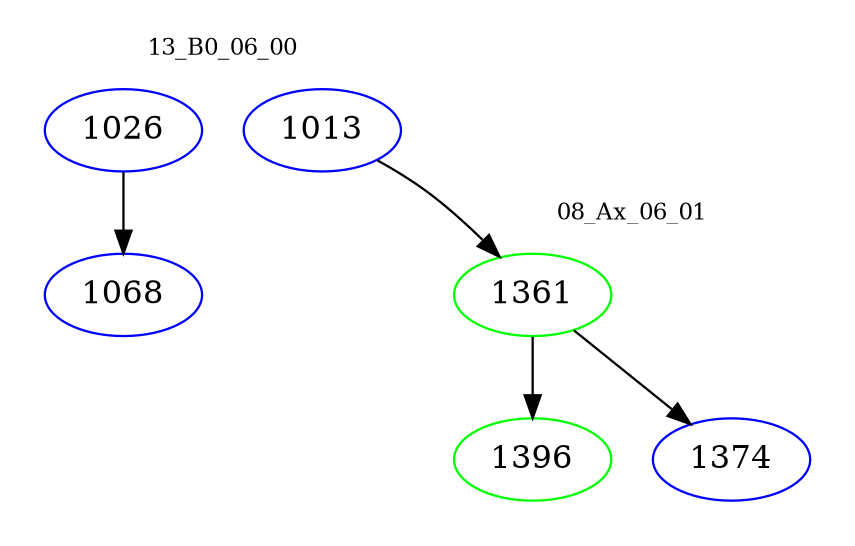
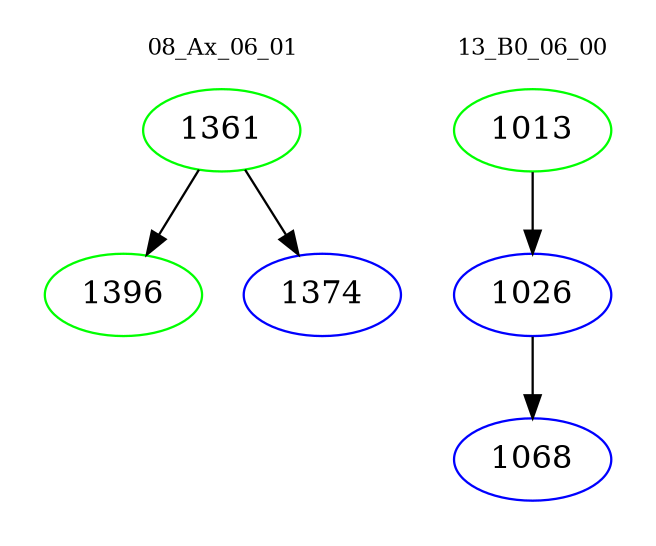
(322, 130) -> (533, 130)
(451, 211) -> (533, 201)
